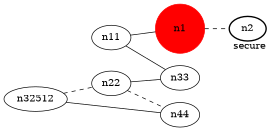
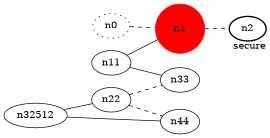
none -> (111, 26)
(146, 81) -> (146, 90)
(78, 90) -> (78, 107)
